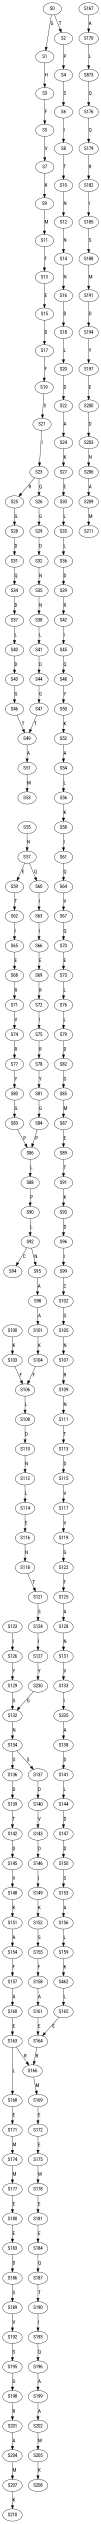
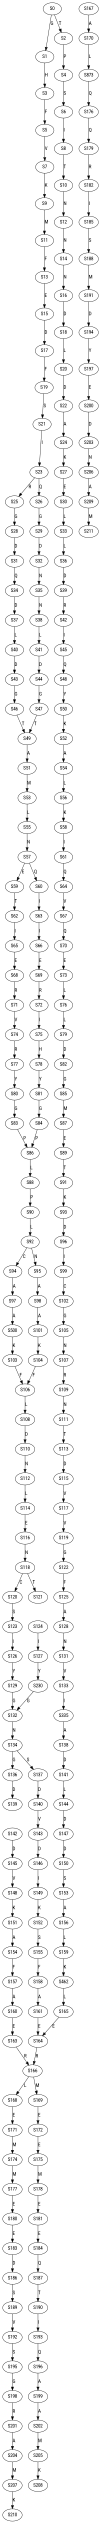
none -> (27, 811)
(40, 1050) -> (40, 1050)
none -> (12, 1301)
(12, 1331) -> (12, 1331)
none -> (12, 1597)
(38, 1610) -> none
(12, 1818) -> none
(12, 2069) -> (23, 2084)
